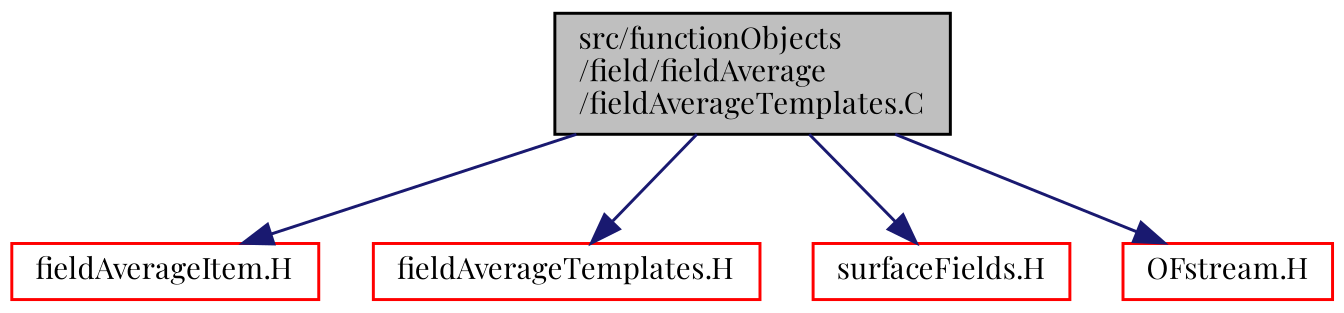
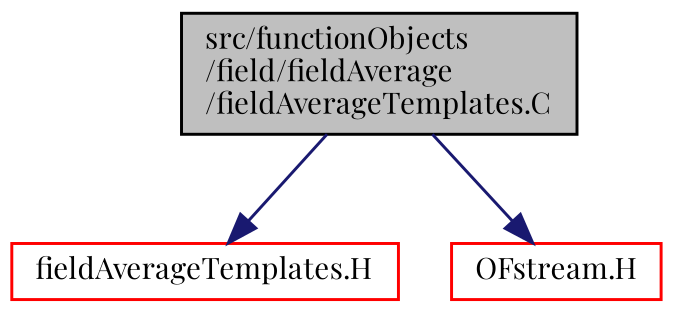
(165, 272) -> none
(941, 272) -> none
